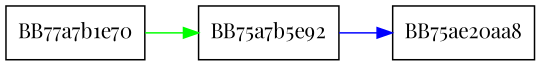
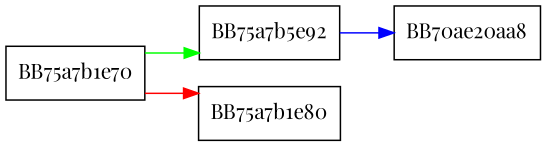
(75, 33) -> (75, 73)
(464, 33) -> (467, 33)
none -> (269, 113)
